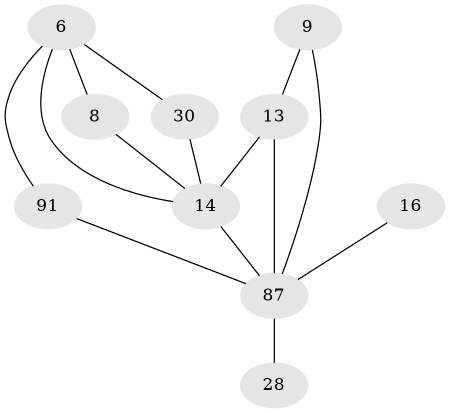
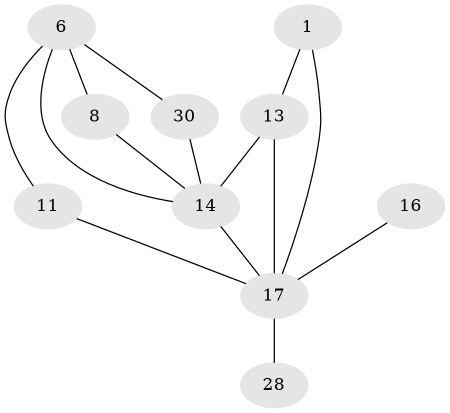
(308, 27) -> (308, 27)
(48, 206) -> (48, 206)
(274, 296) -> (274, 296)
